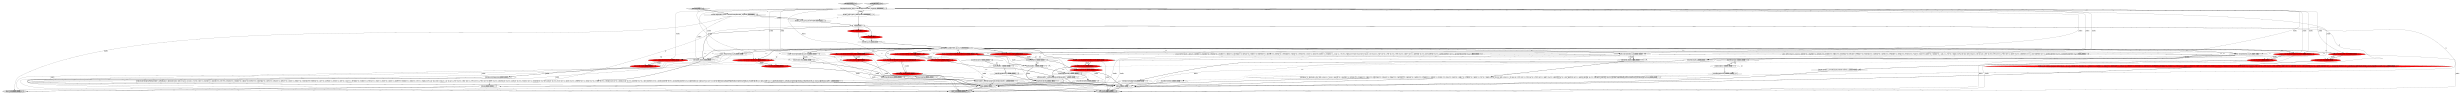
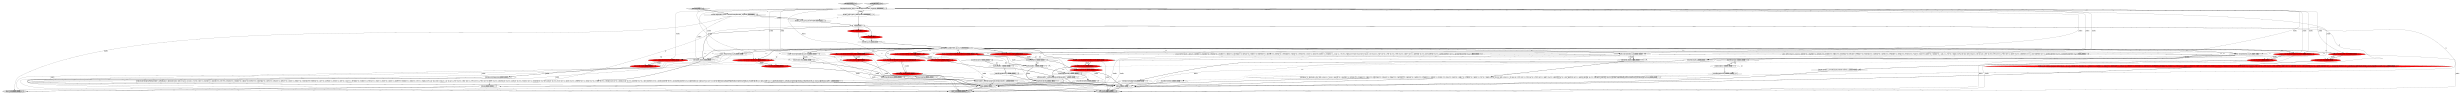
(1004, 79) -> (1006, 64)
